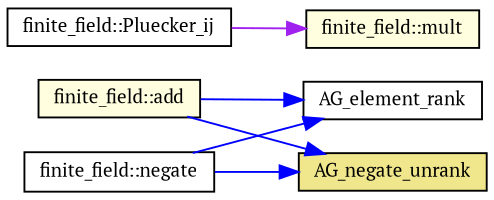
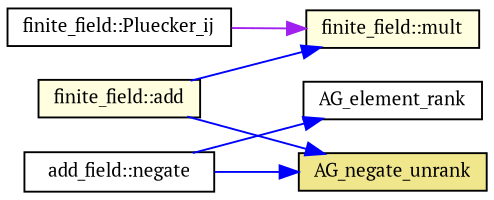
(242, 100) -> (246, 66)
(119, 172) -> (119, 172)
